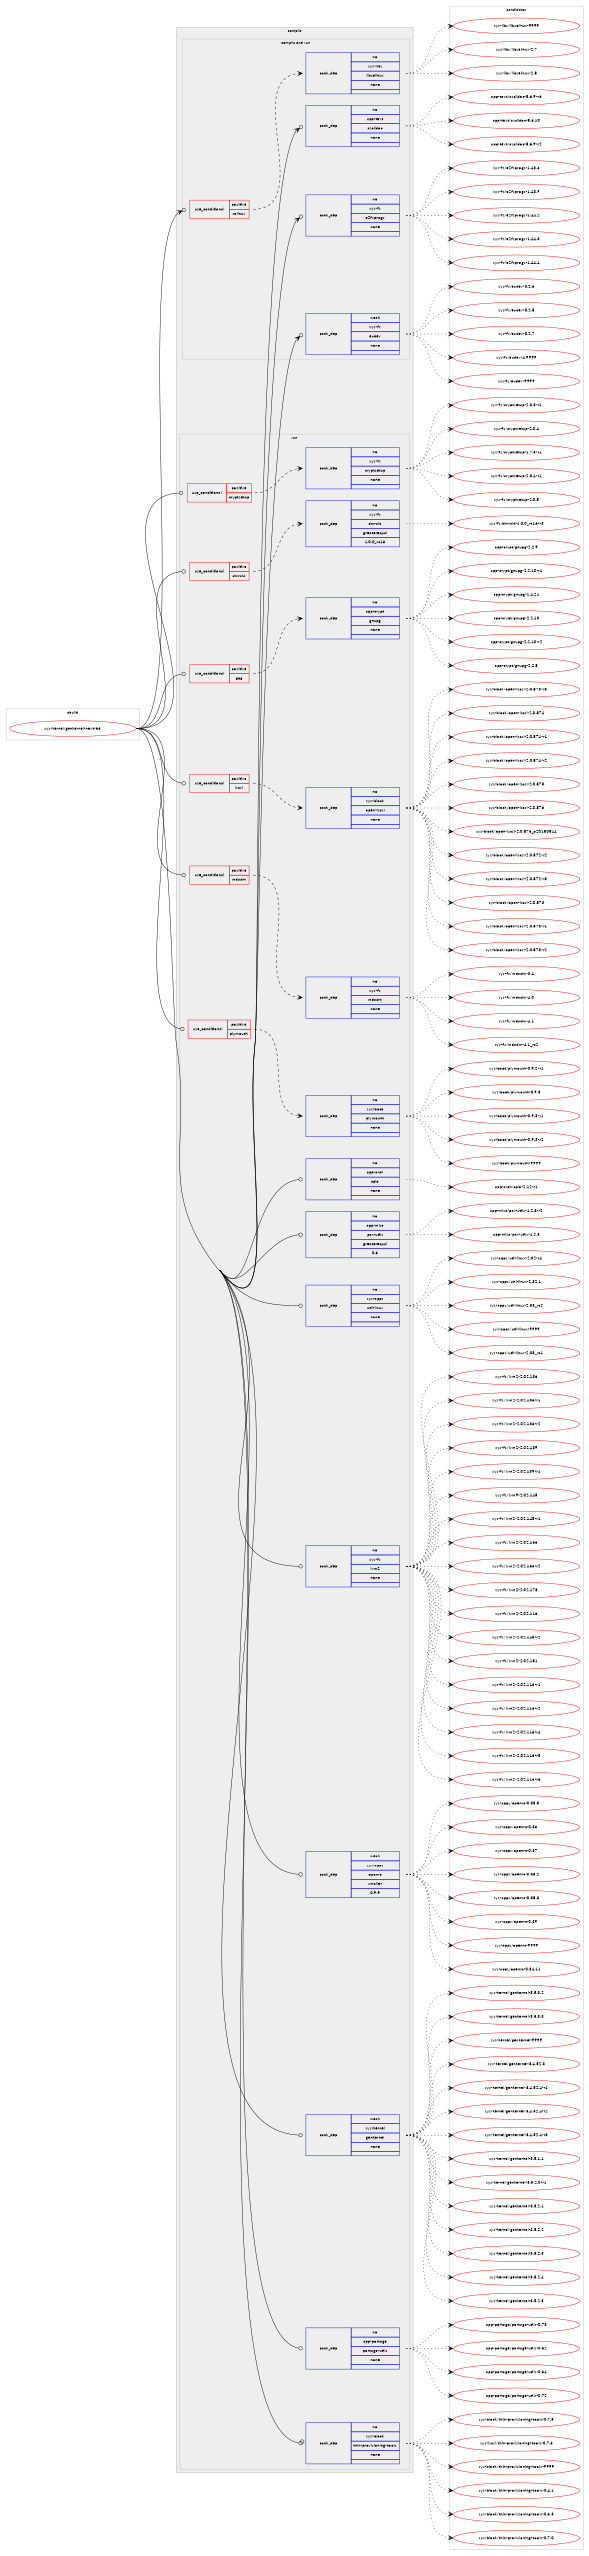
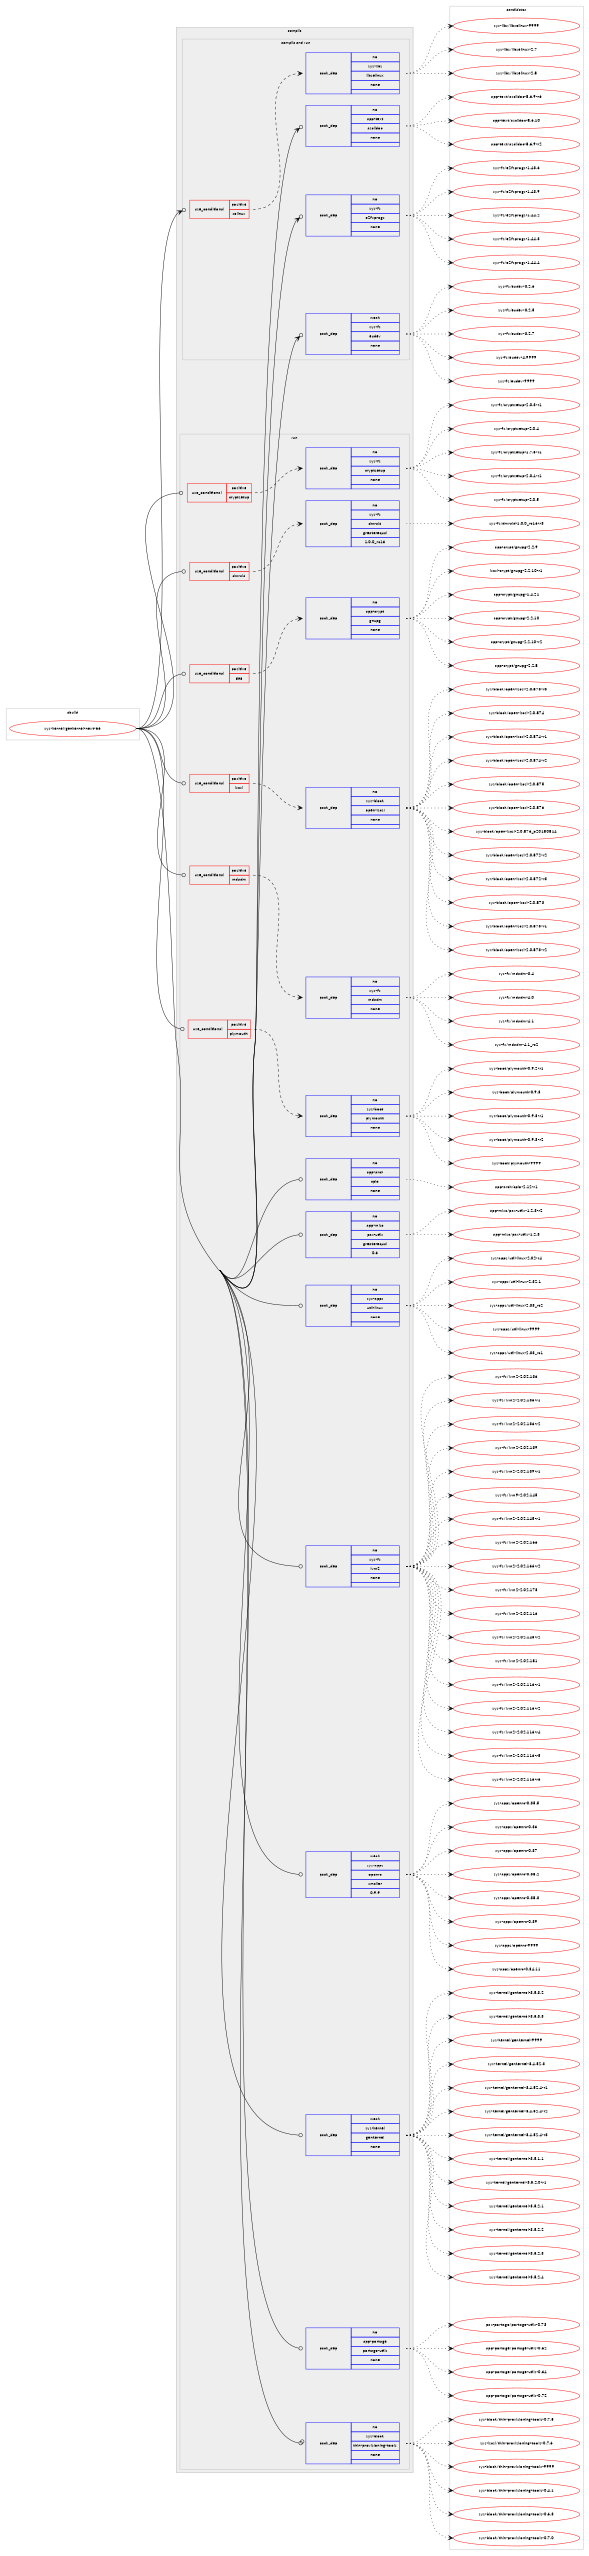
(517, 571) -> (517, 571)
(517, 2301) -> none
(517, 2325) -> (517, 2325)
